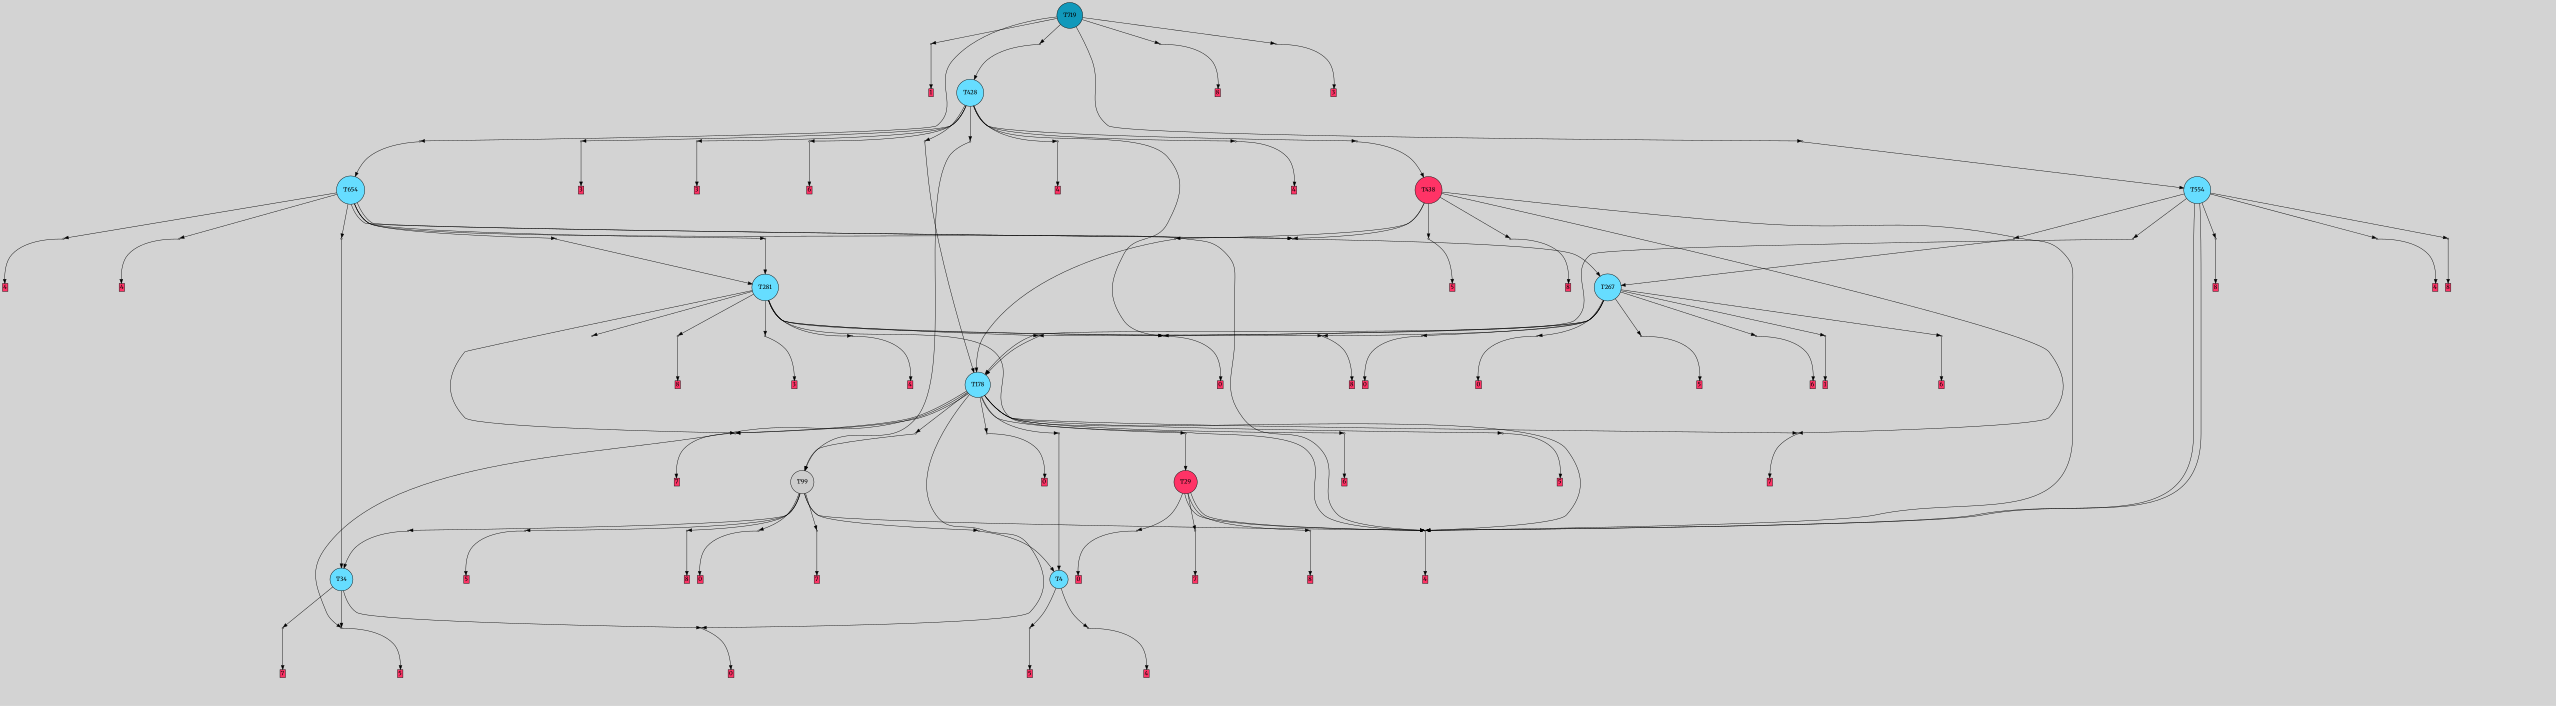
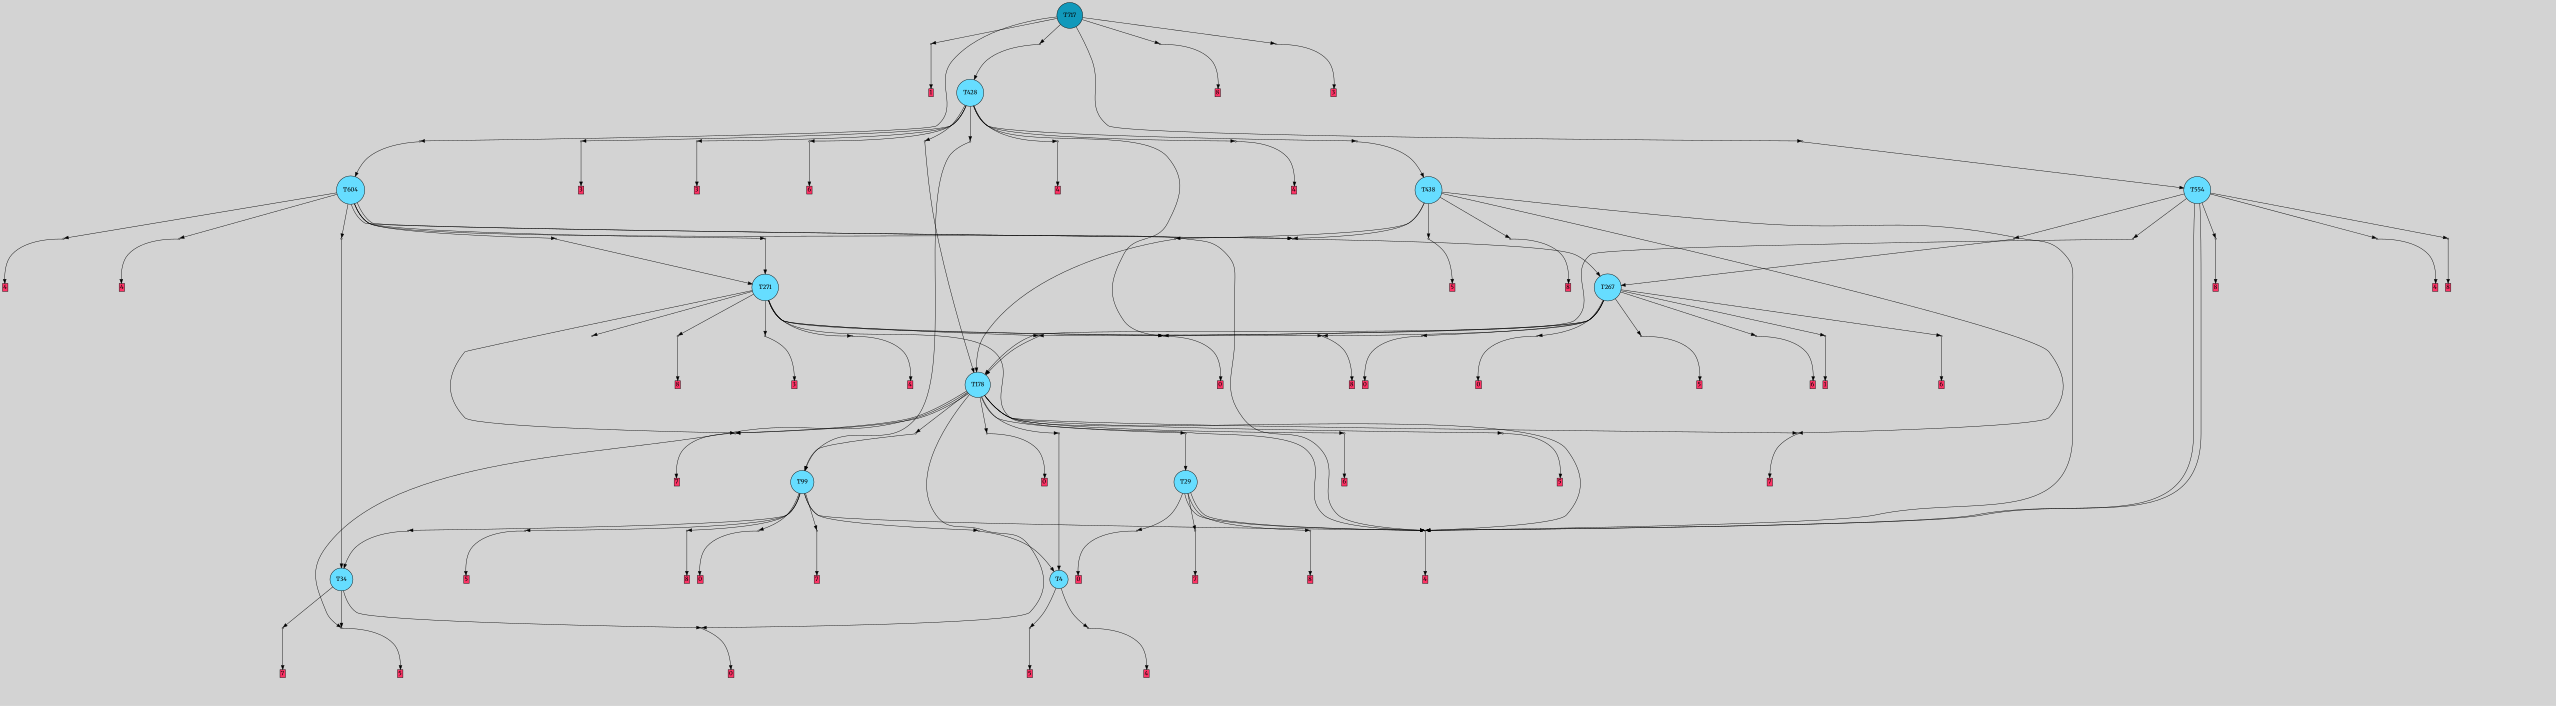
(1070, 15) -> (1070, 15)
(351, 190) -> (351, 190)
(1429, 190) -> (1429, 190)
(765, 287) -> (765, 287)
(802, 482) -> (802, 482)
(1186, 482) -> (1186, 482)
